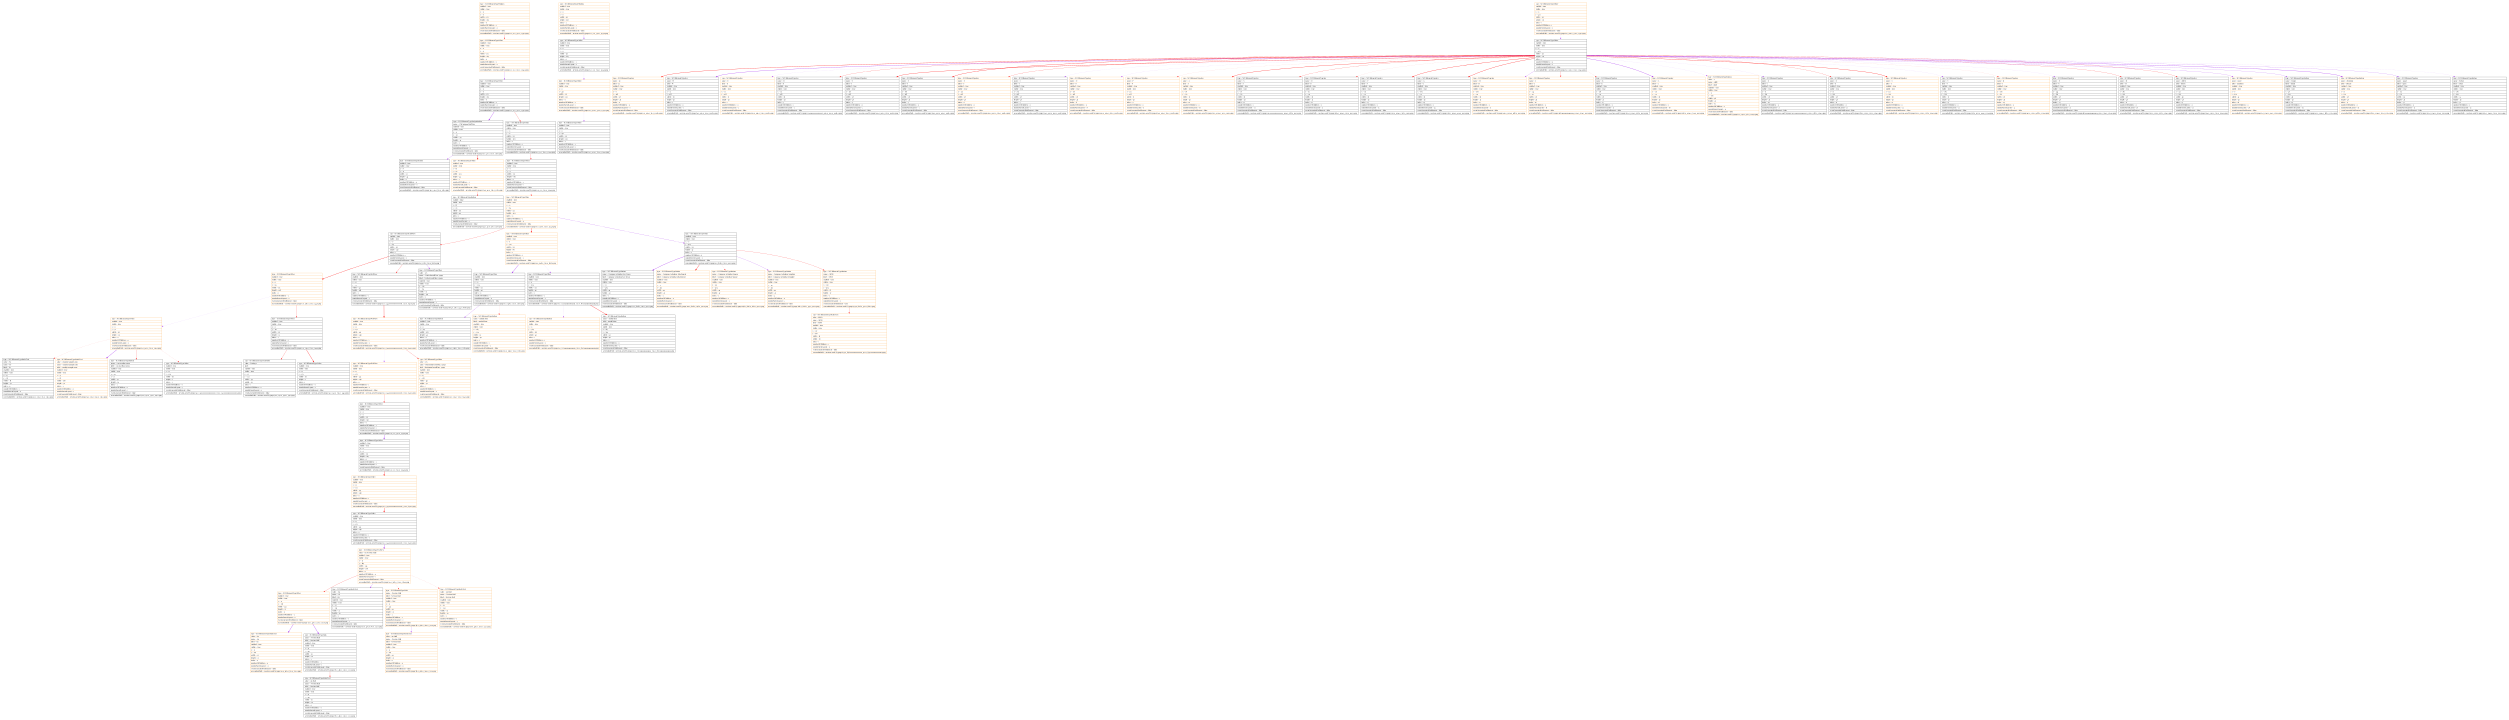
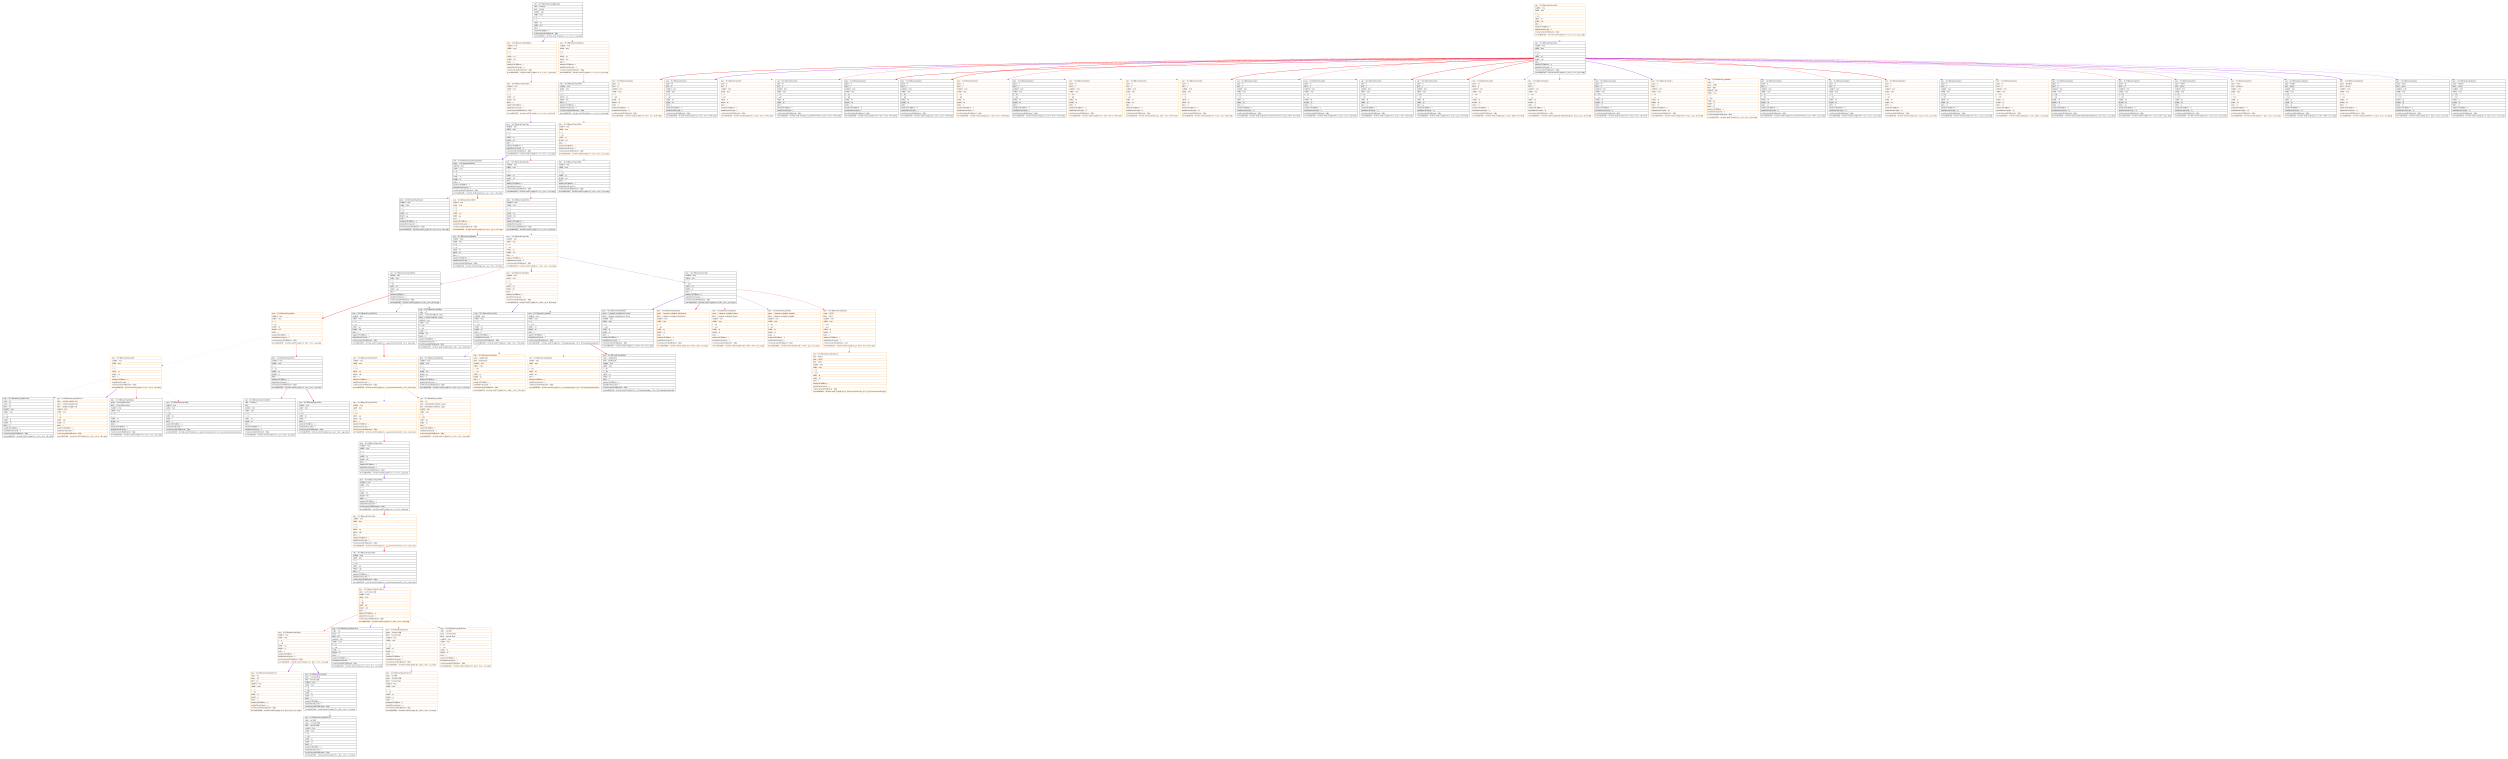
none -> (558, 20)
